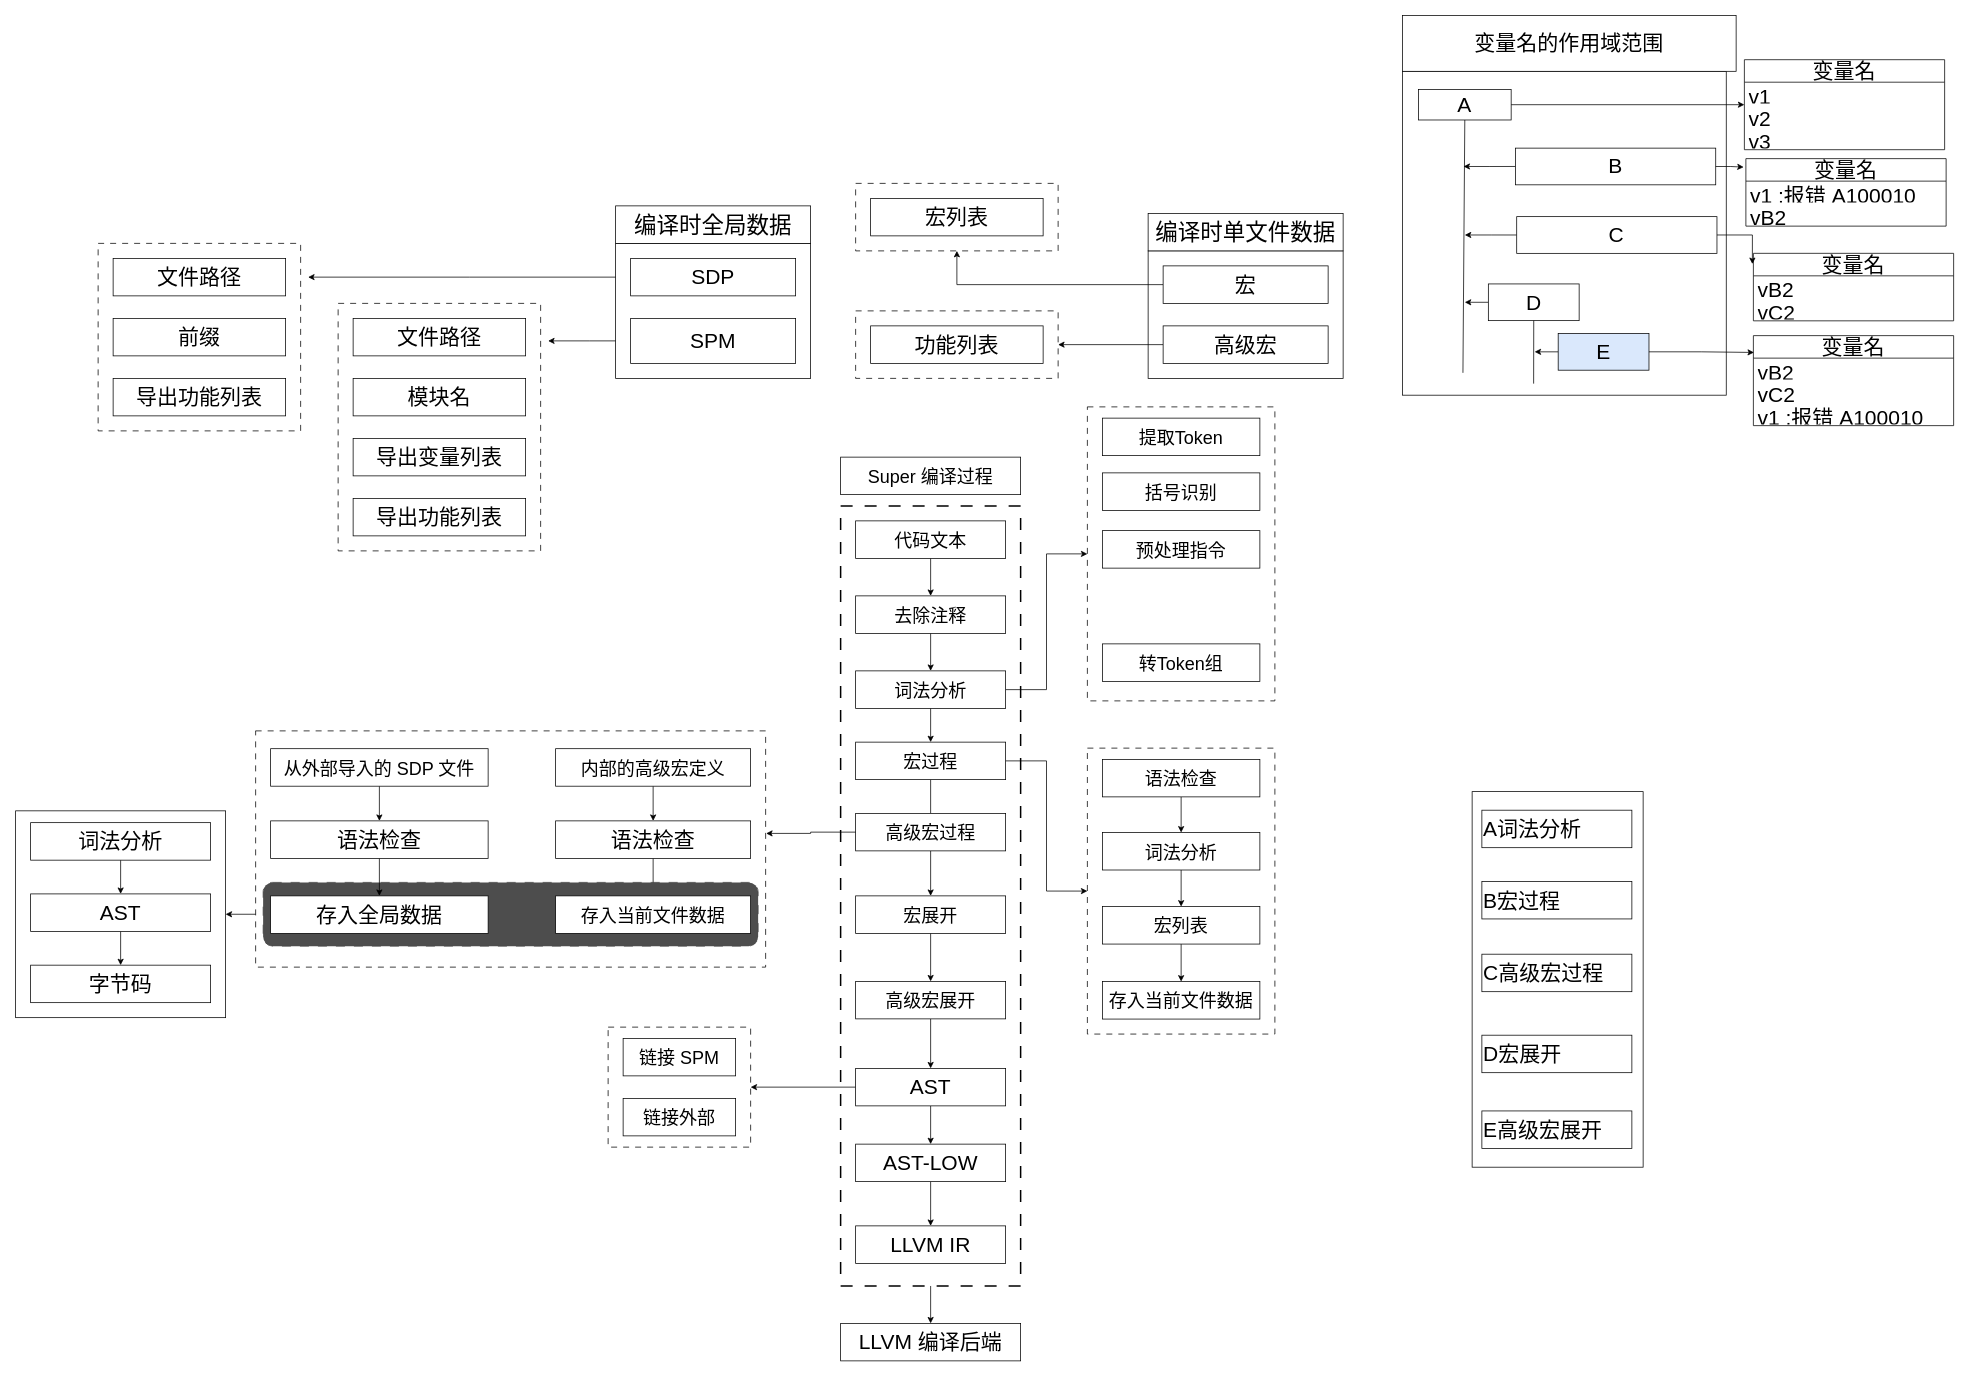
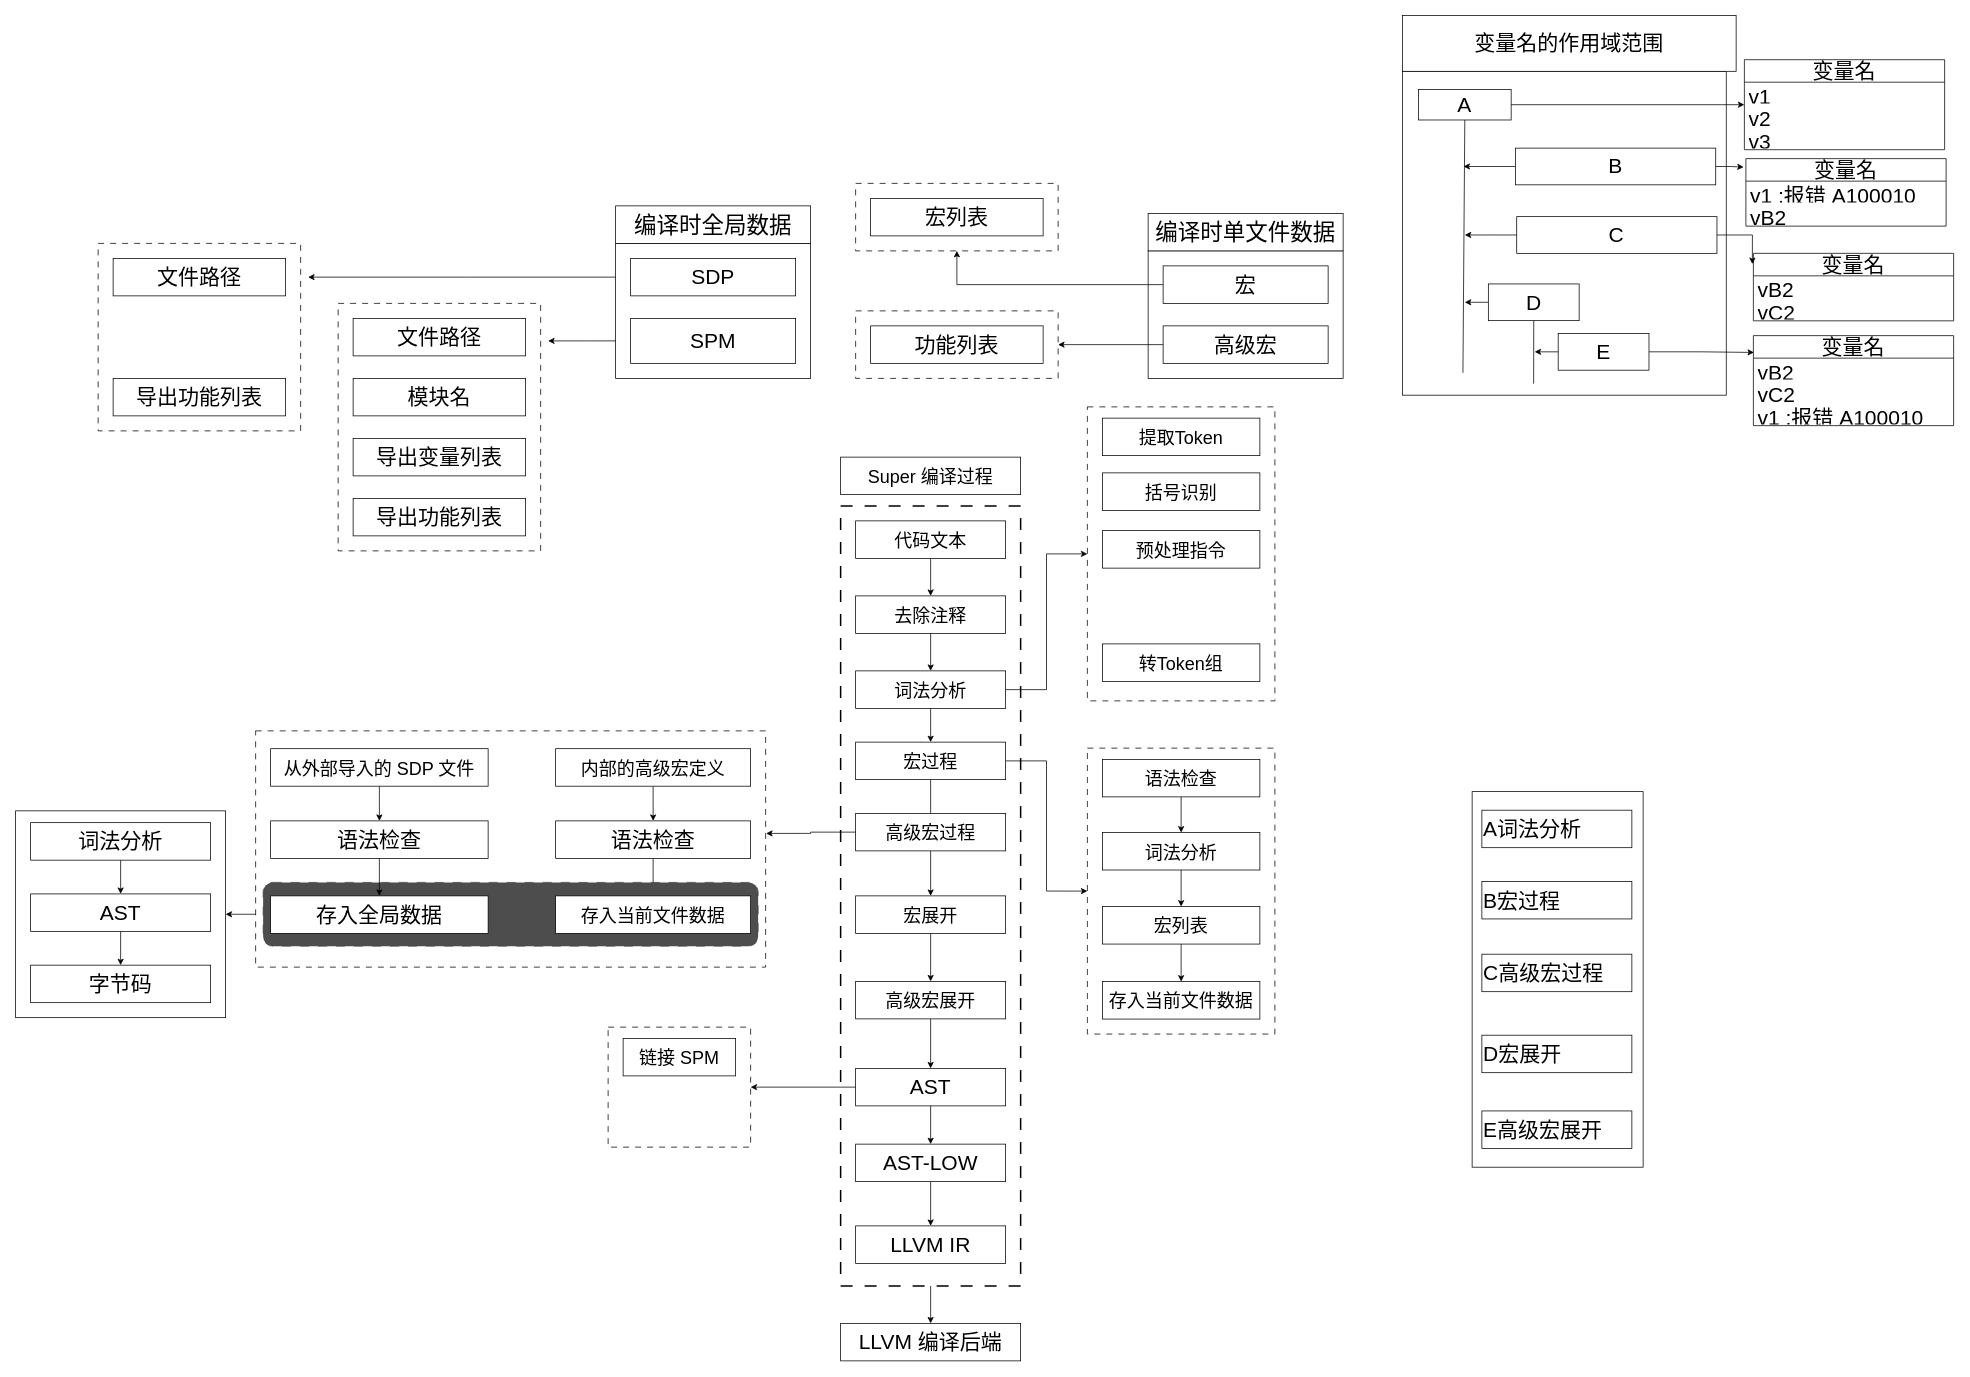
(199, 337) -> none
(1603, 352) -> (1603, 352)
(679, 1117) -> none
